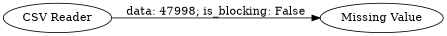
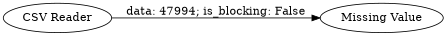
(216, 12) -> (216, 12)
